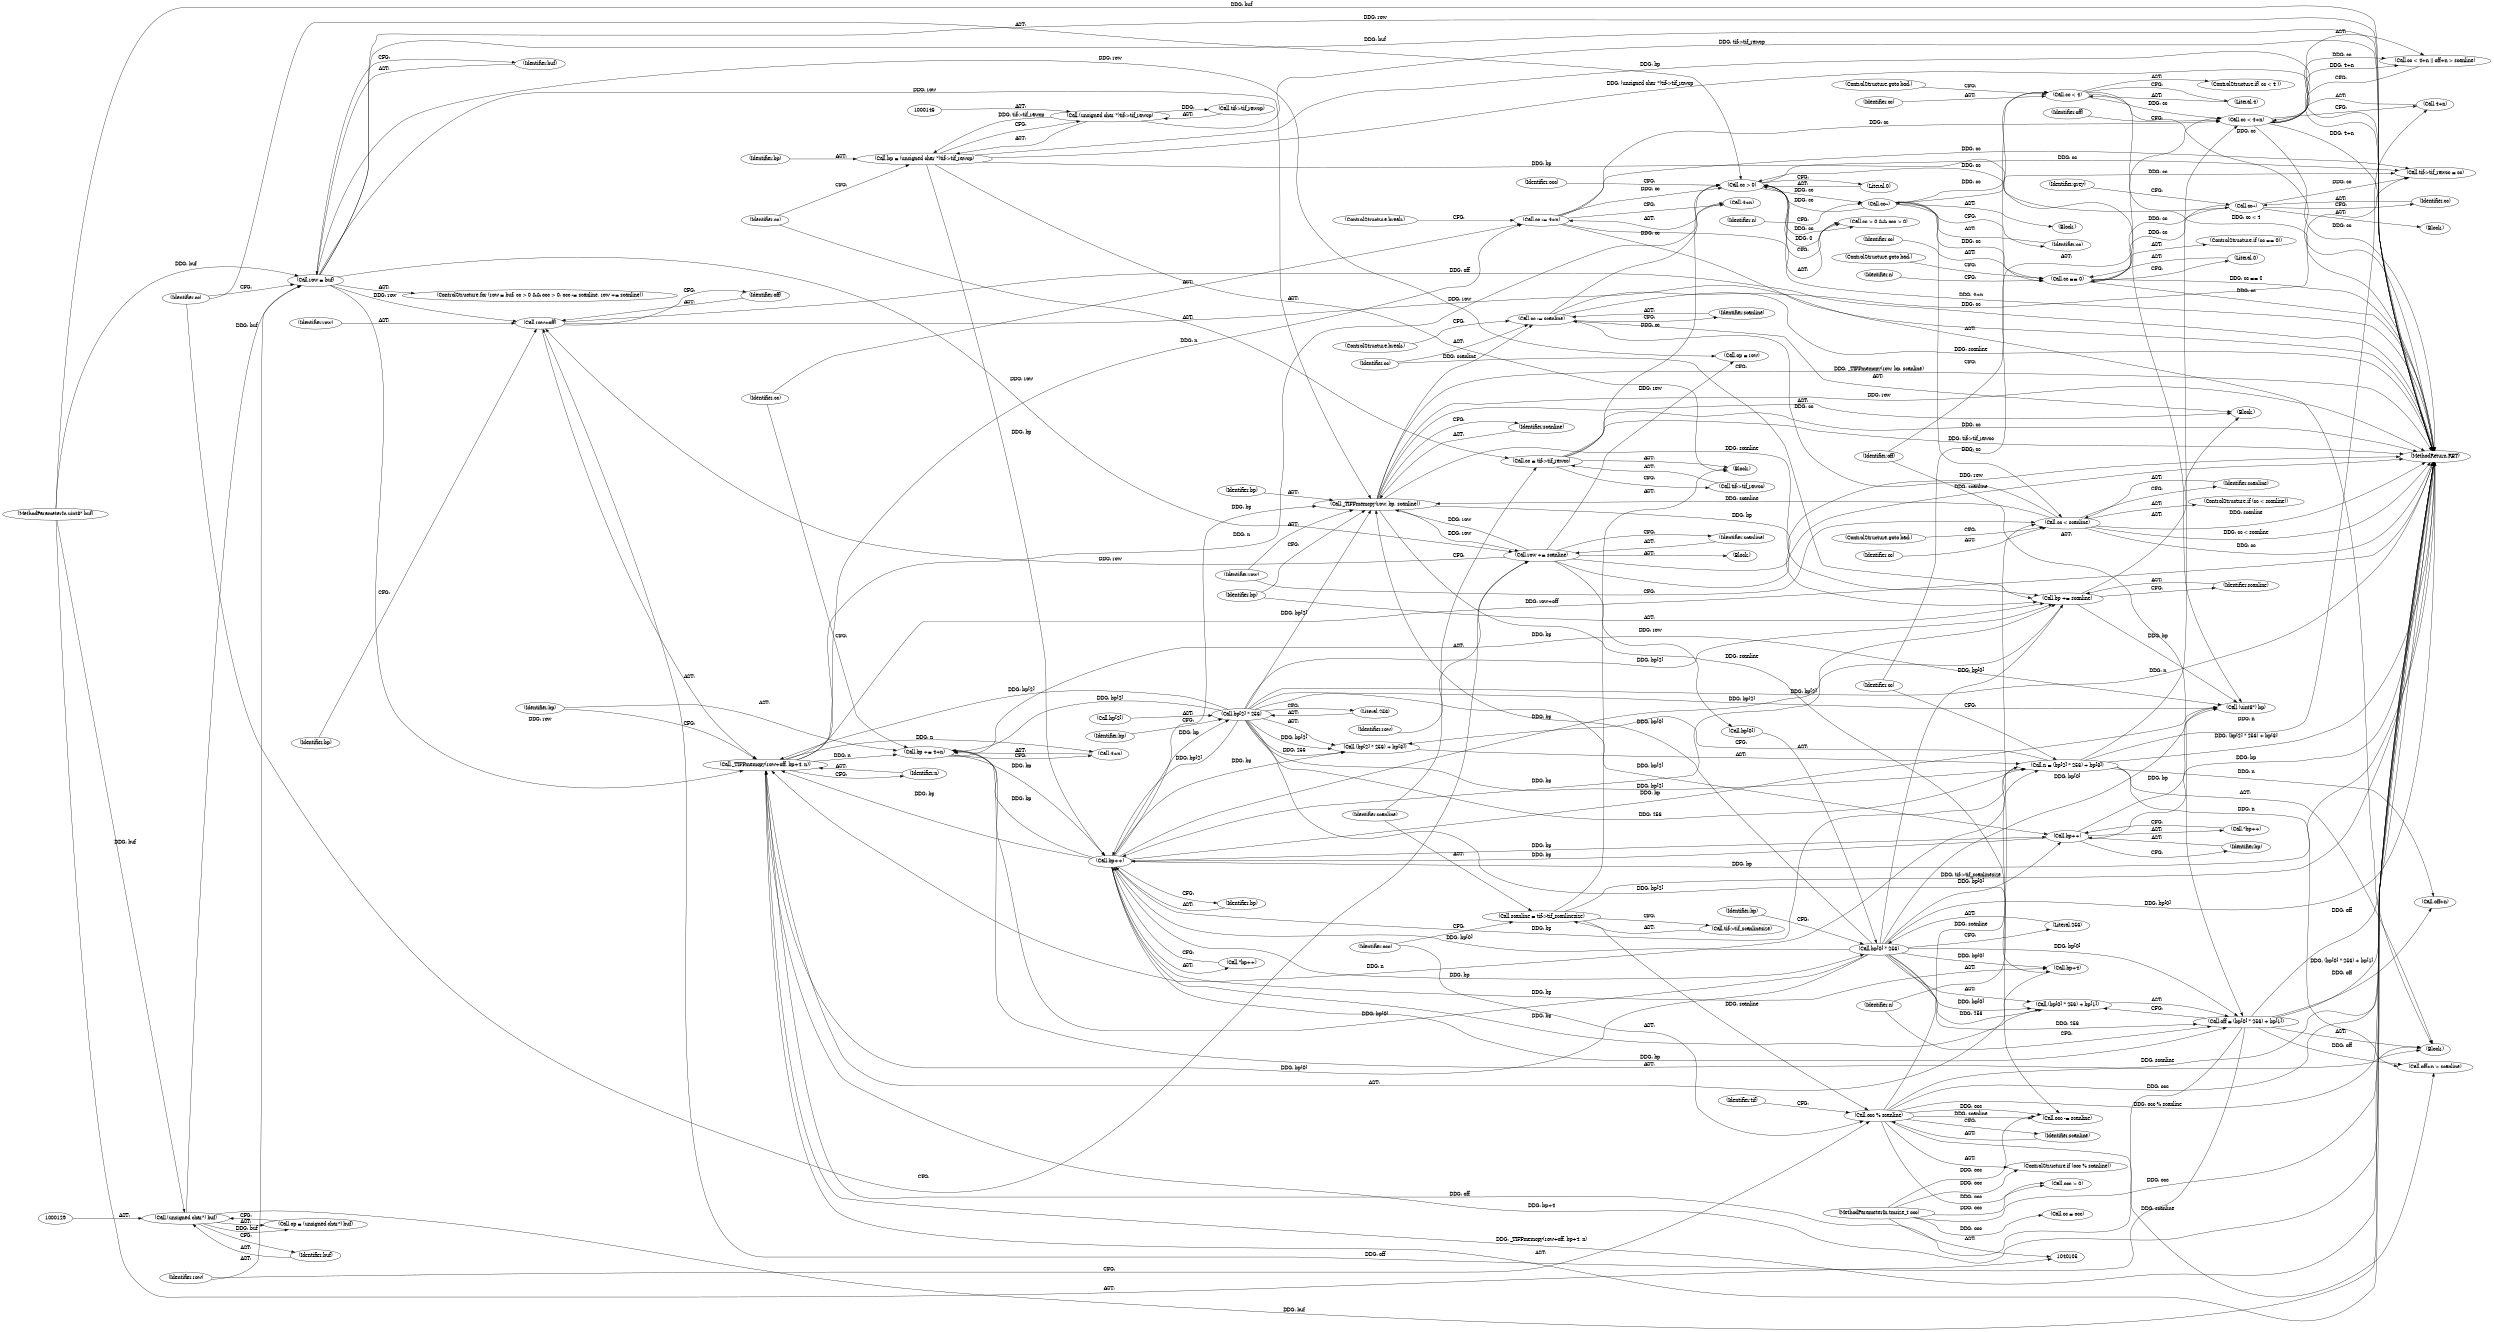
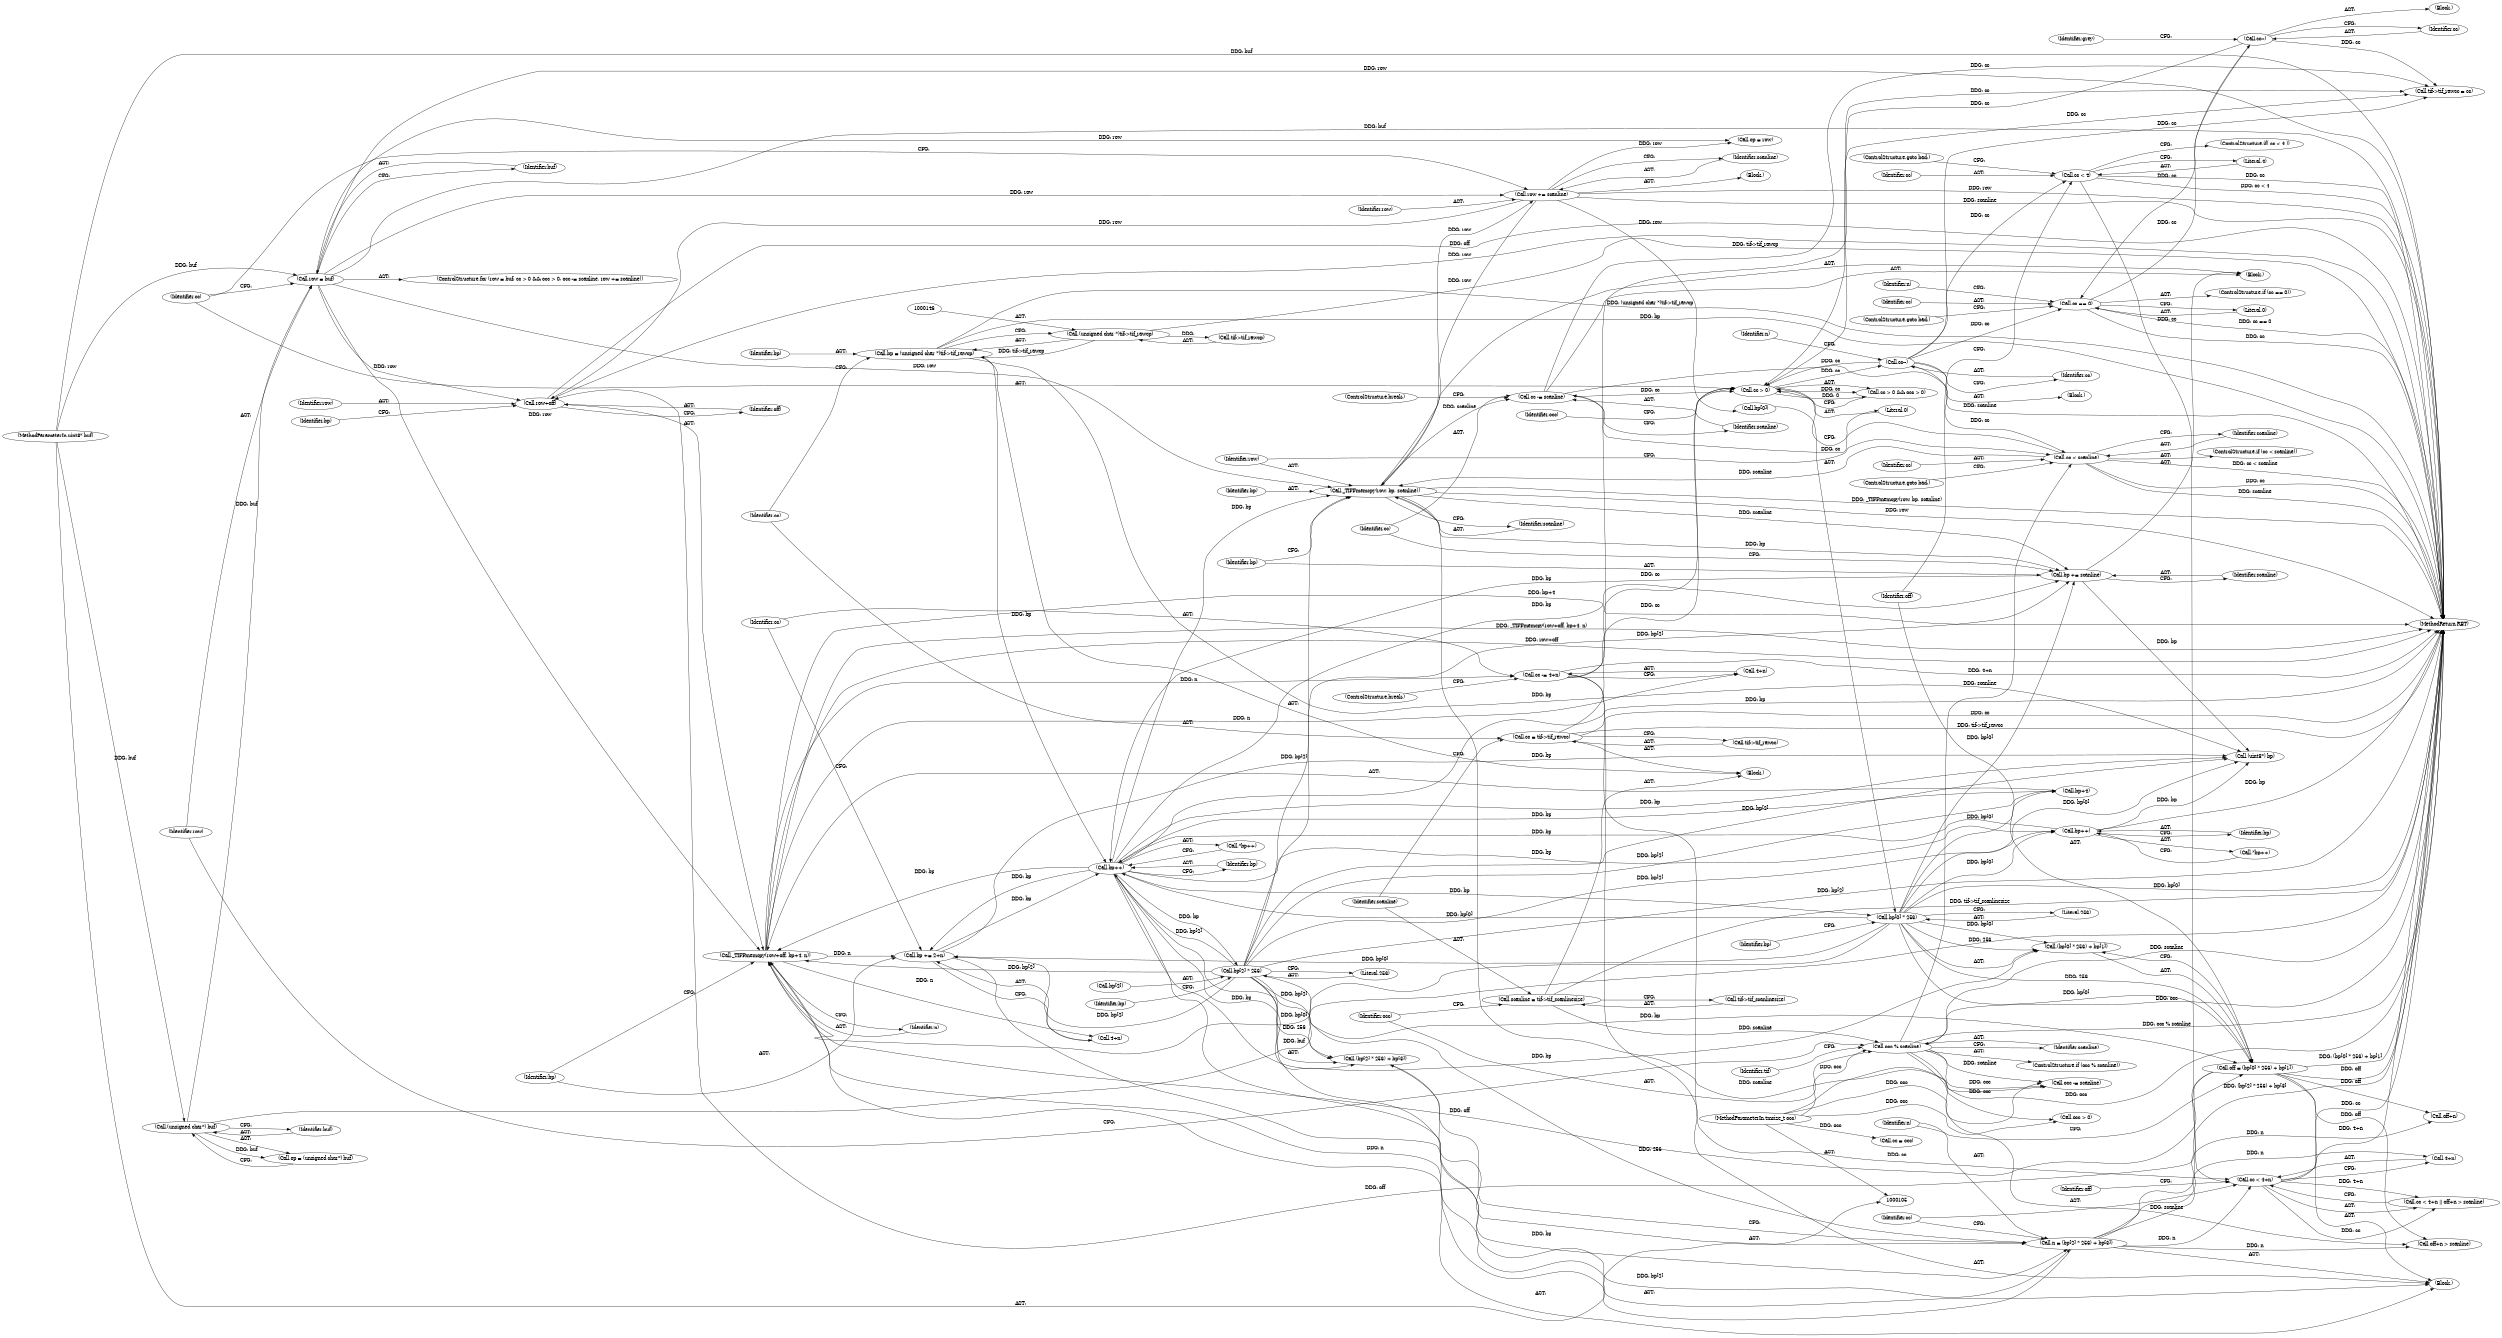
(2158, 77) -> (2167, 145)
(1606, 725) -> none
(924, 753) -> (924, 956)
(1958, 1192) -> (1822, 1074)
(55, 1218) -> none
(2067, 1257) -> (1897, 1201)
